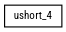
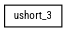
(33, 16) -> (33, 16)
